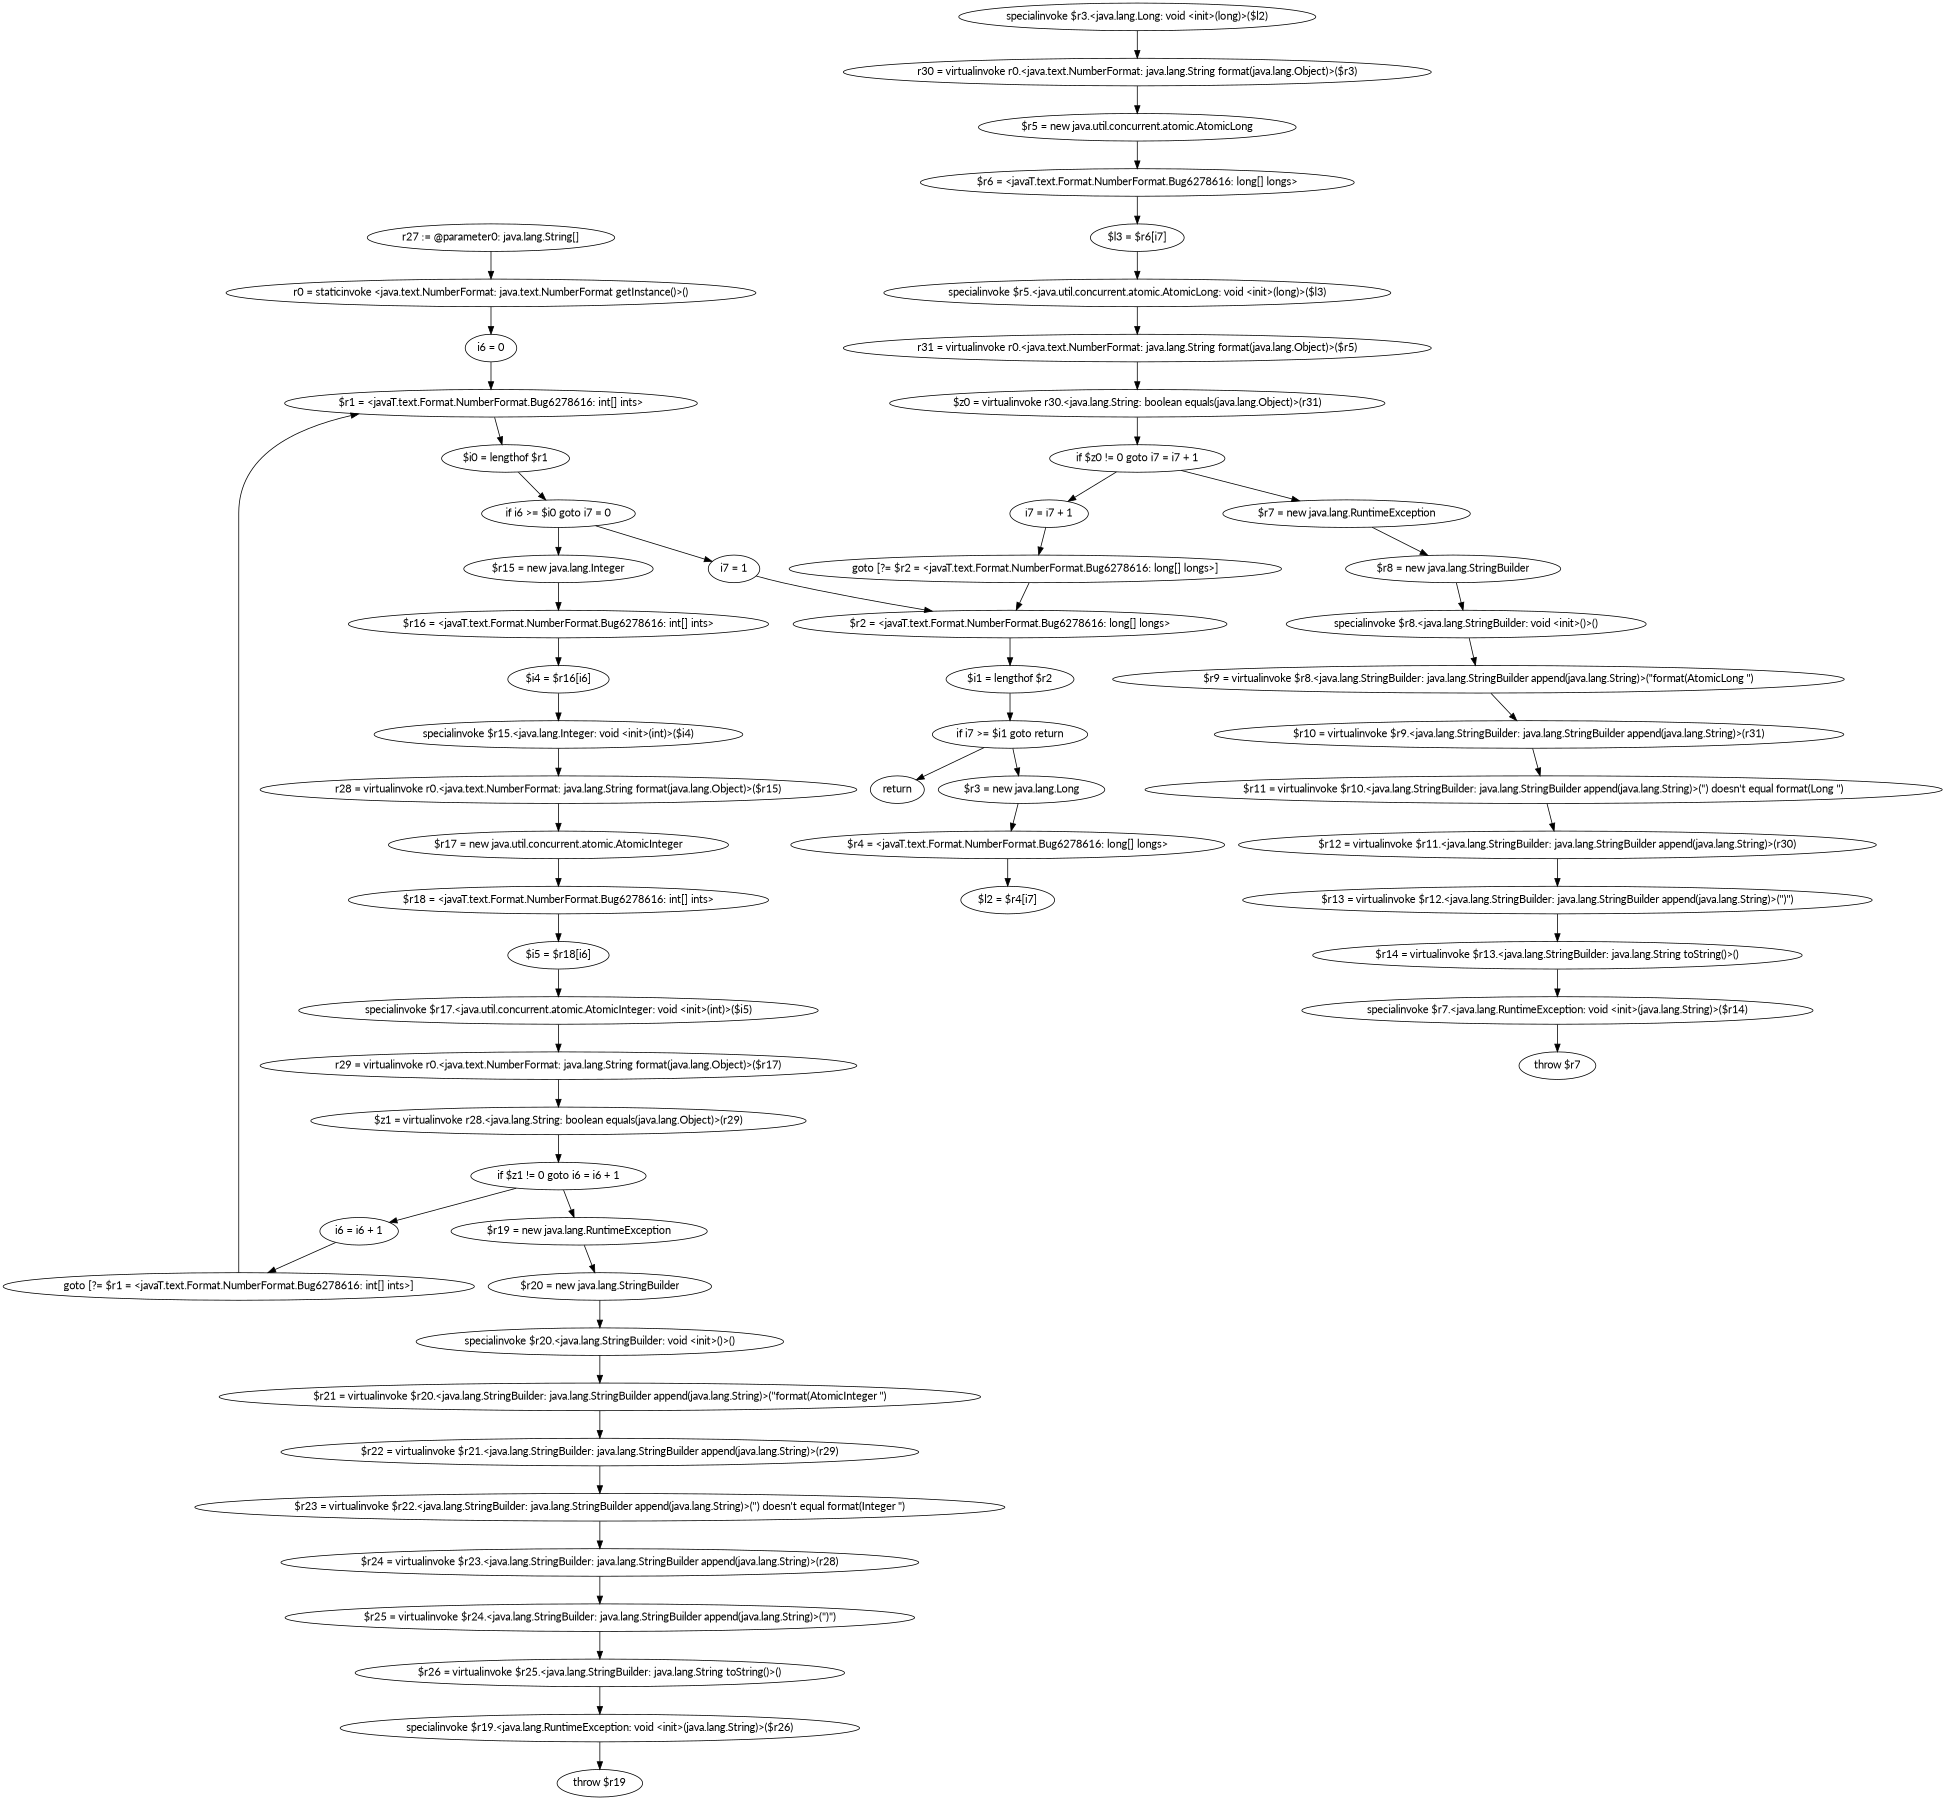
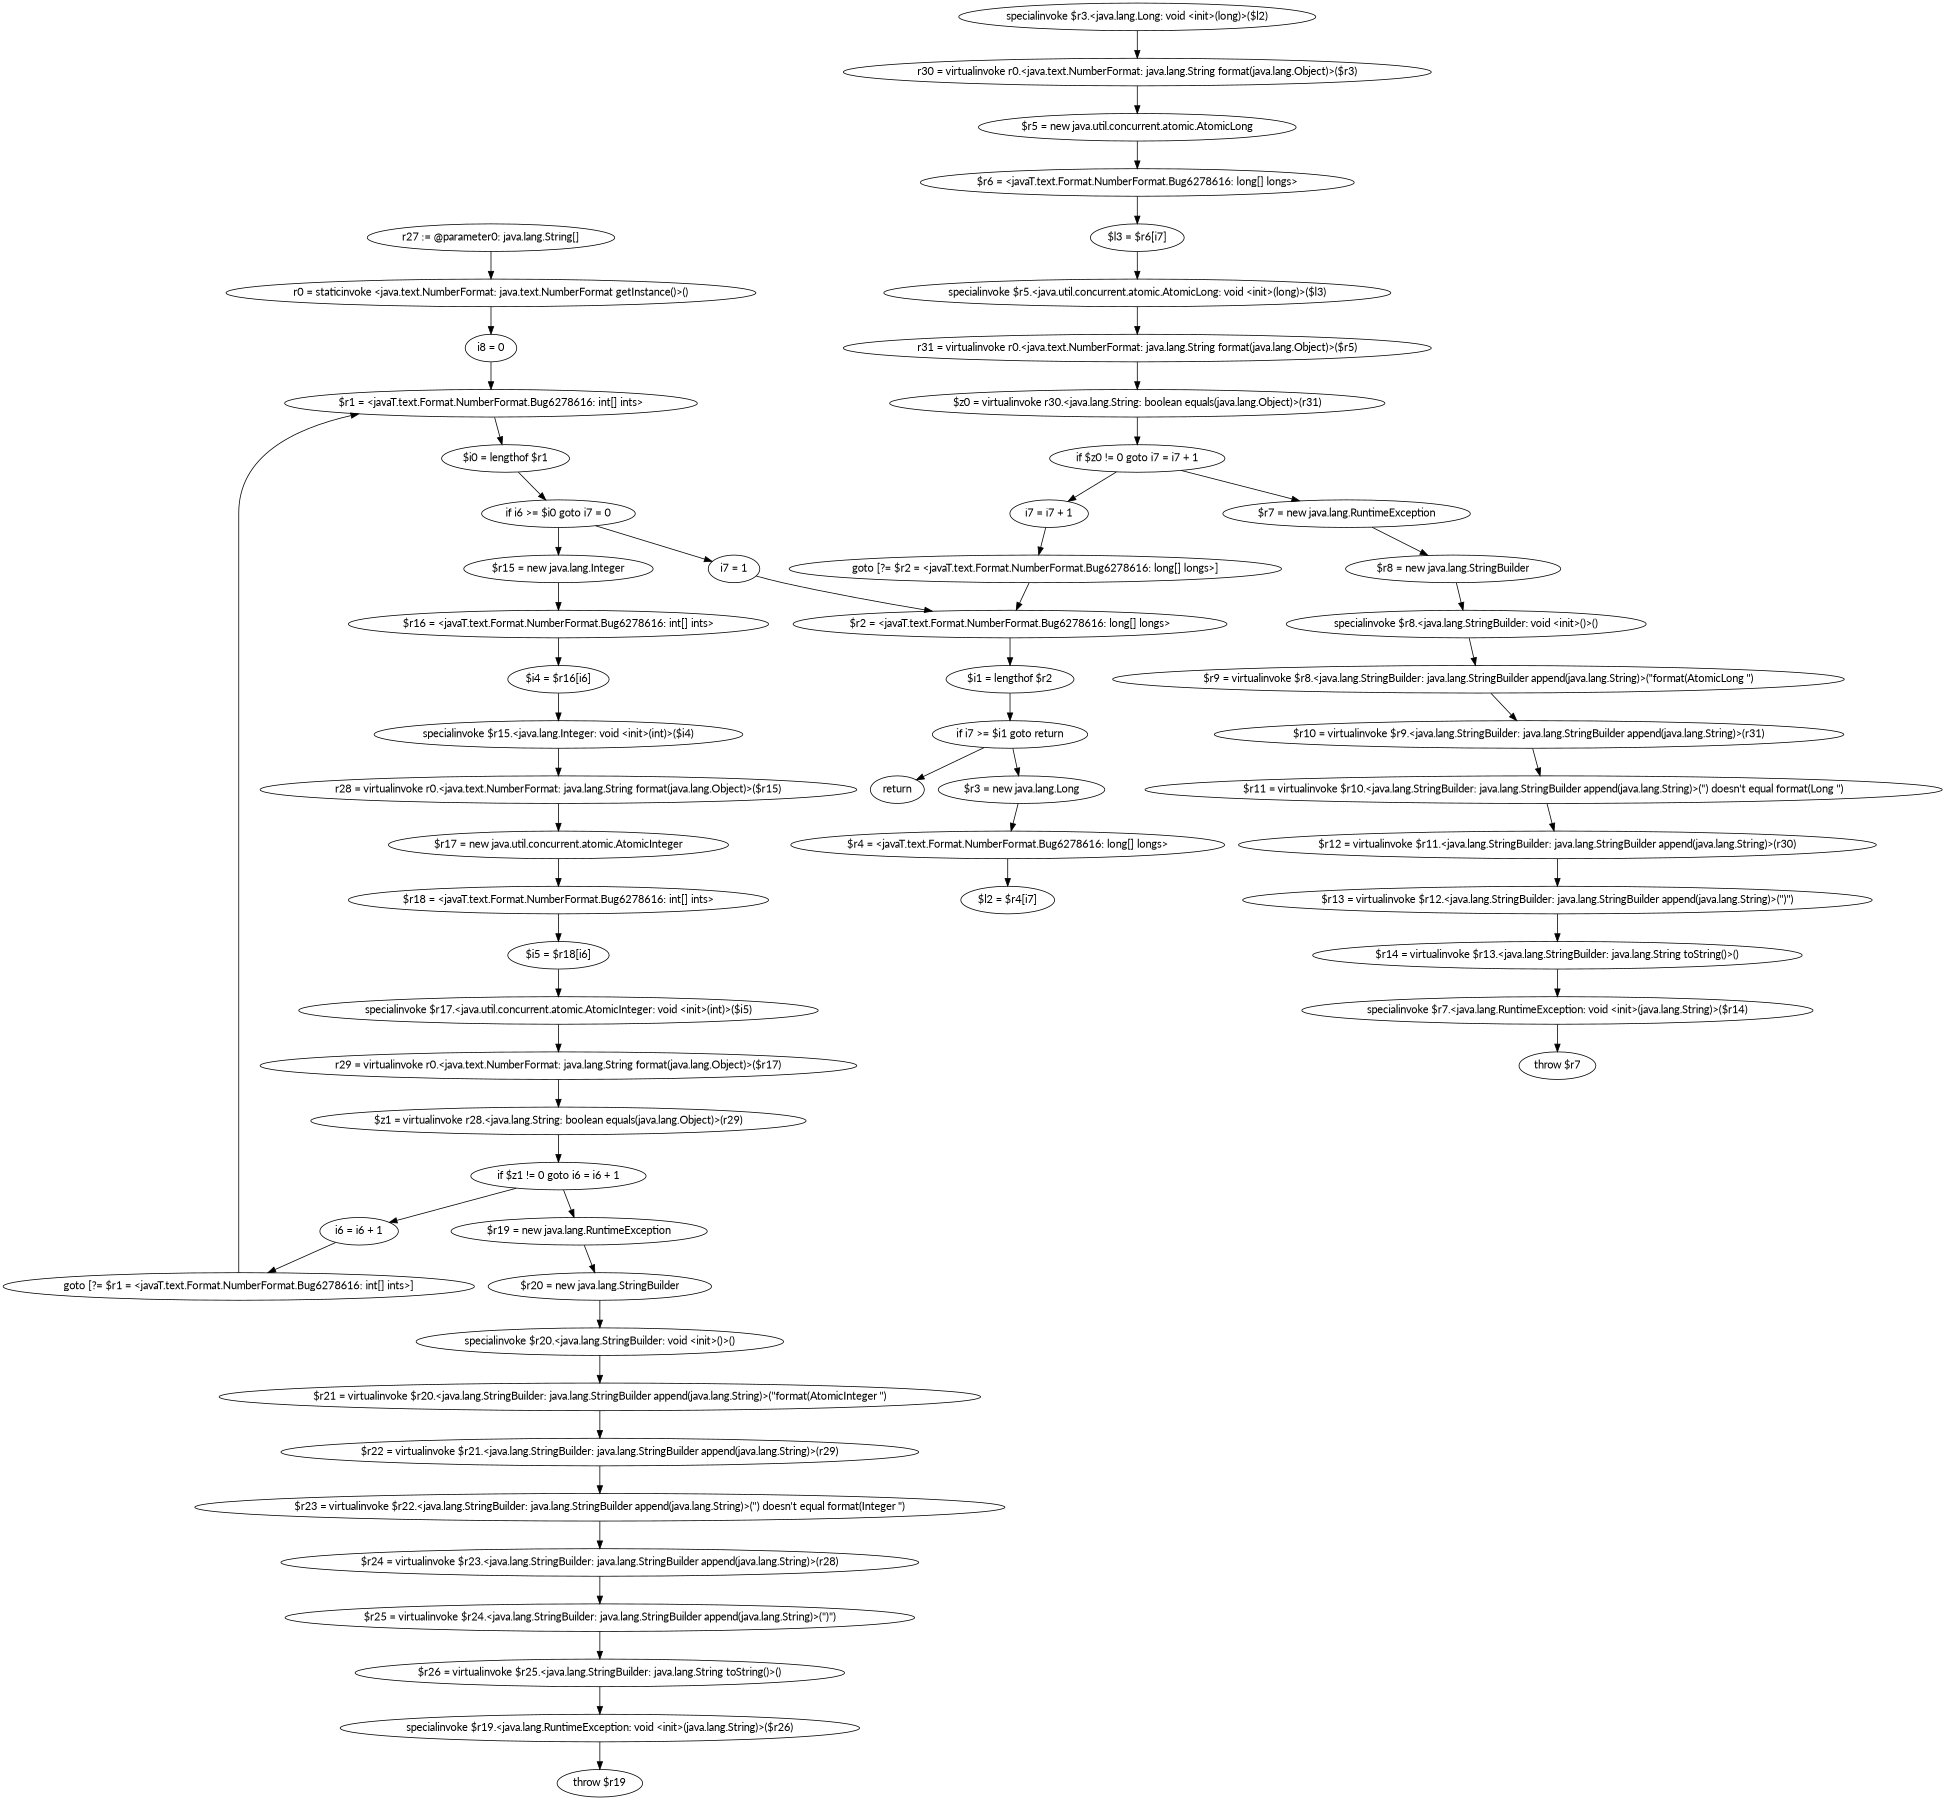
(491, 348) -> (491, 348)
